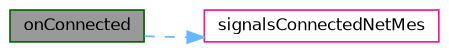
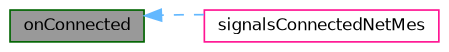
(166, 37) -> (183, 15)
